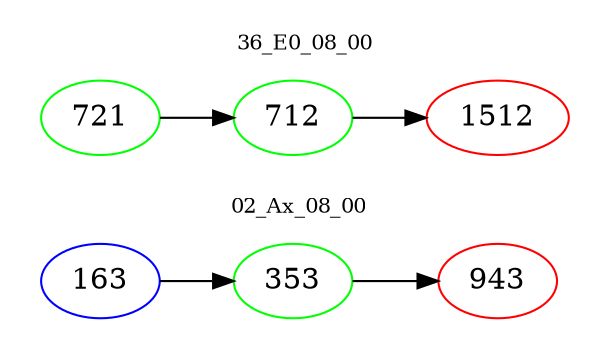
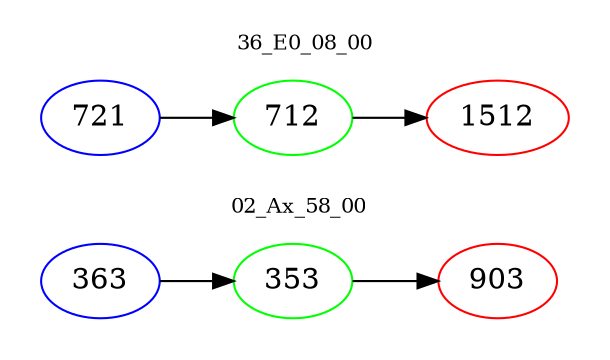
(100, 118) -> (100, 118)
(299, 208) -> (299, 208)
(100, 281) -> (100, 281)
(498, 281) -> (498, 281)
